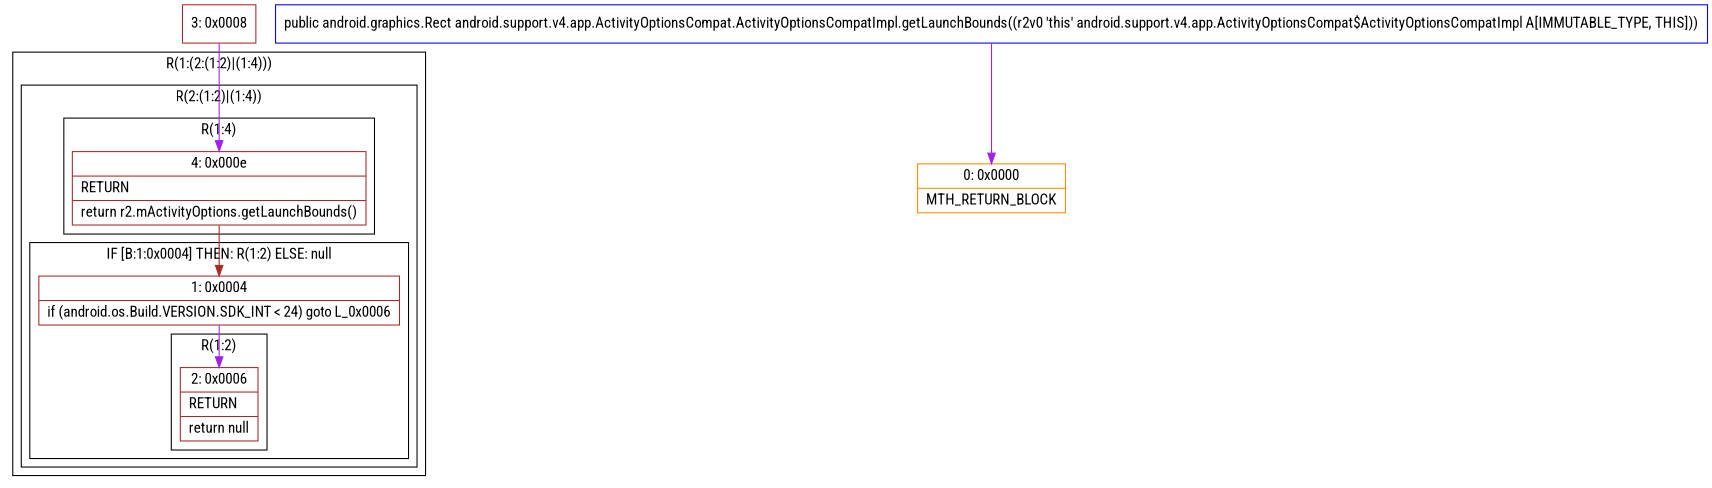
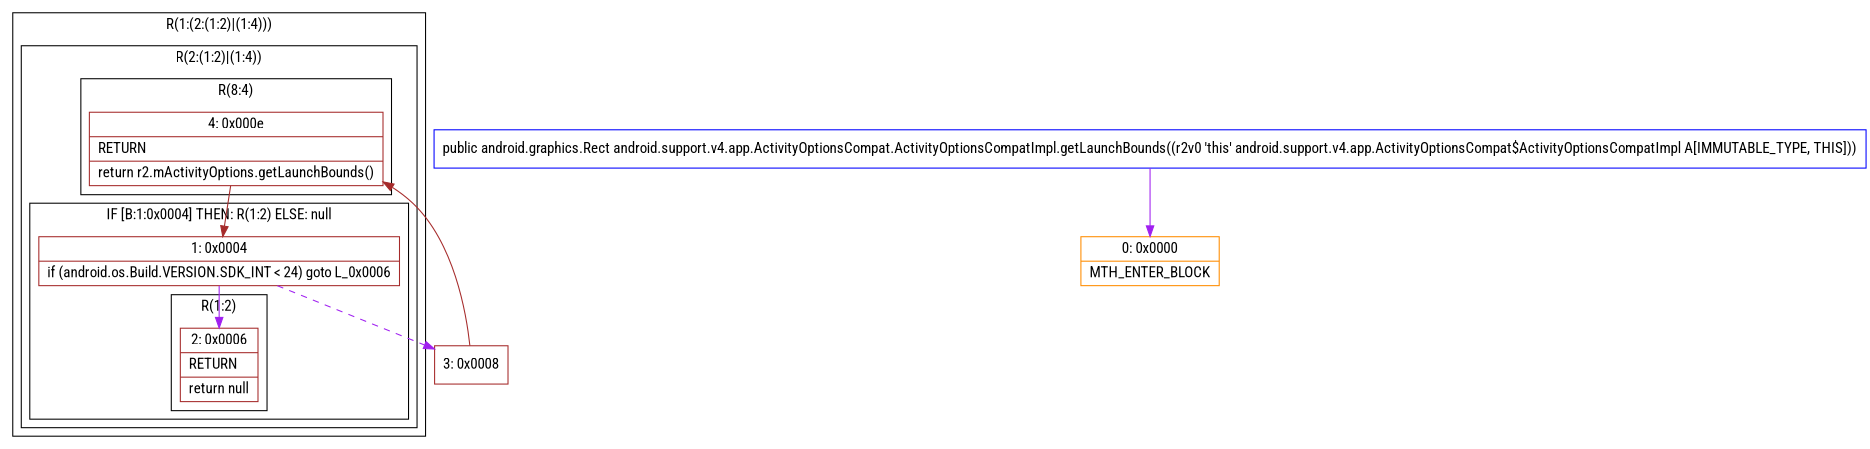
(219, 92) -> (448, 257)
(219, 130) -> (236, 91)
(992, 200) -> (1150, 273)
none -> (351, 315)
